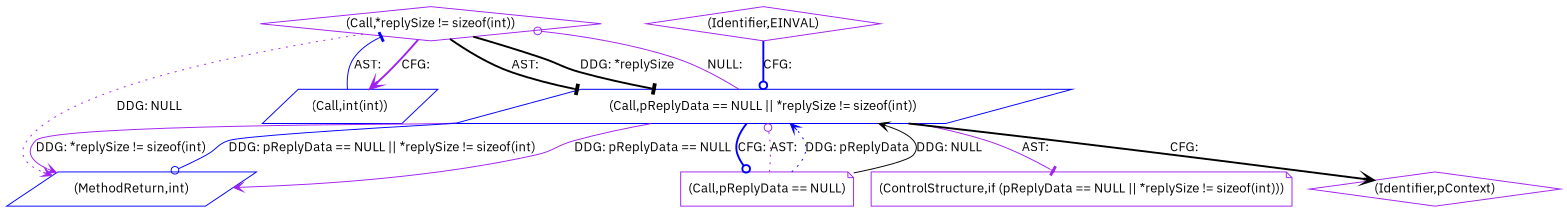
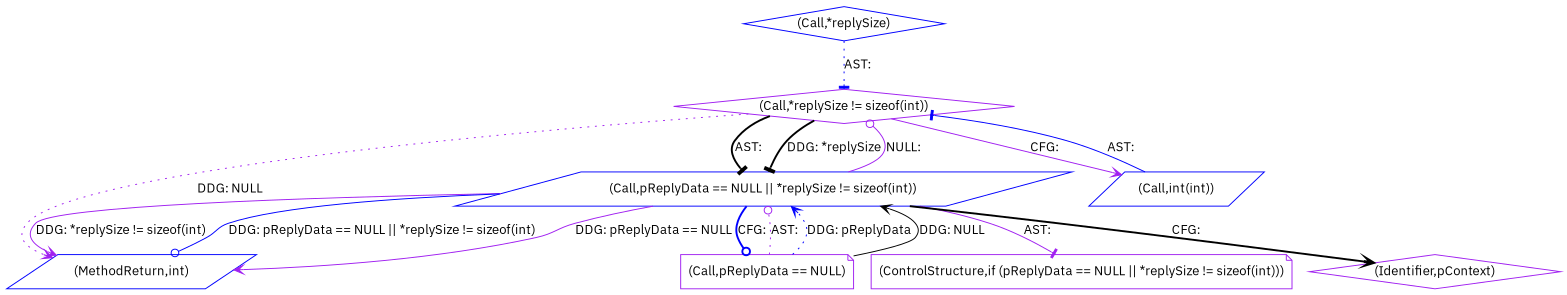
(763, 24) -> none
none -> (844, 24)
(398, 62) -> (1002, 146)
